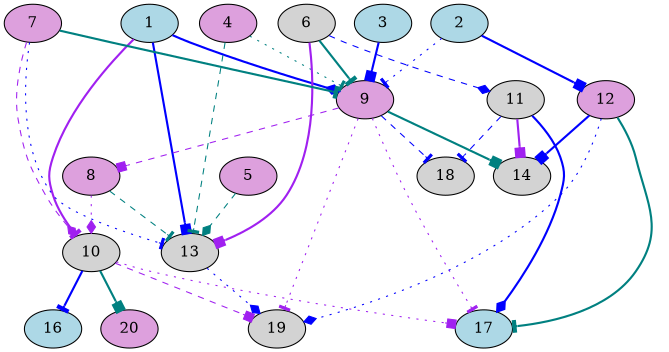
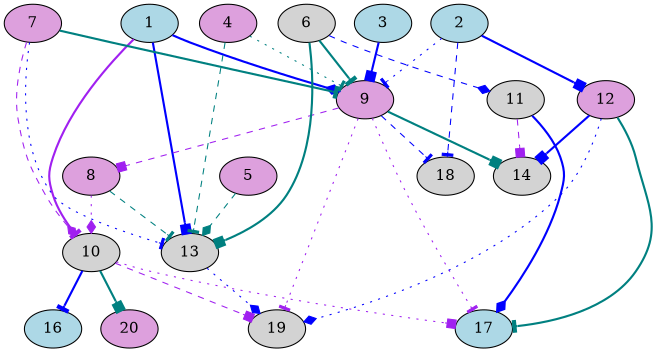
(518, 133) -> (518, 133)
(483, 136) -> (453, 97)
(303, 159) -> (303, 159)
